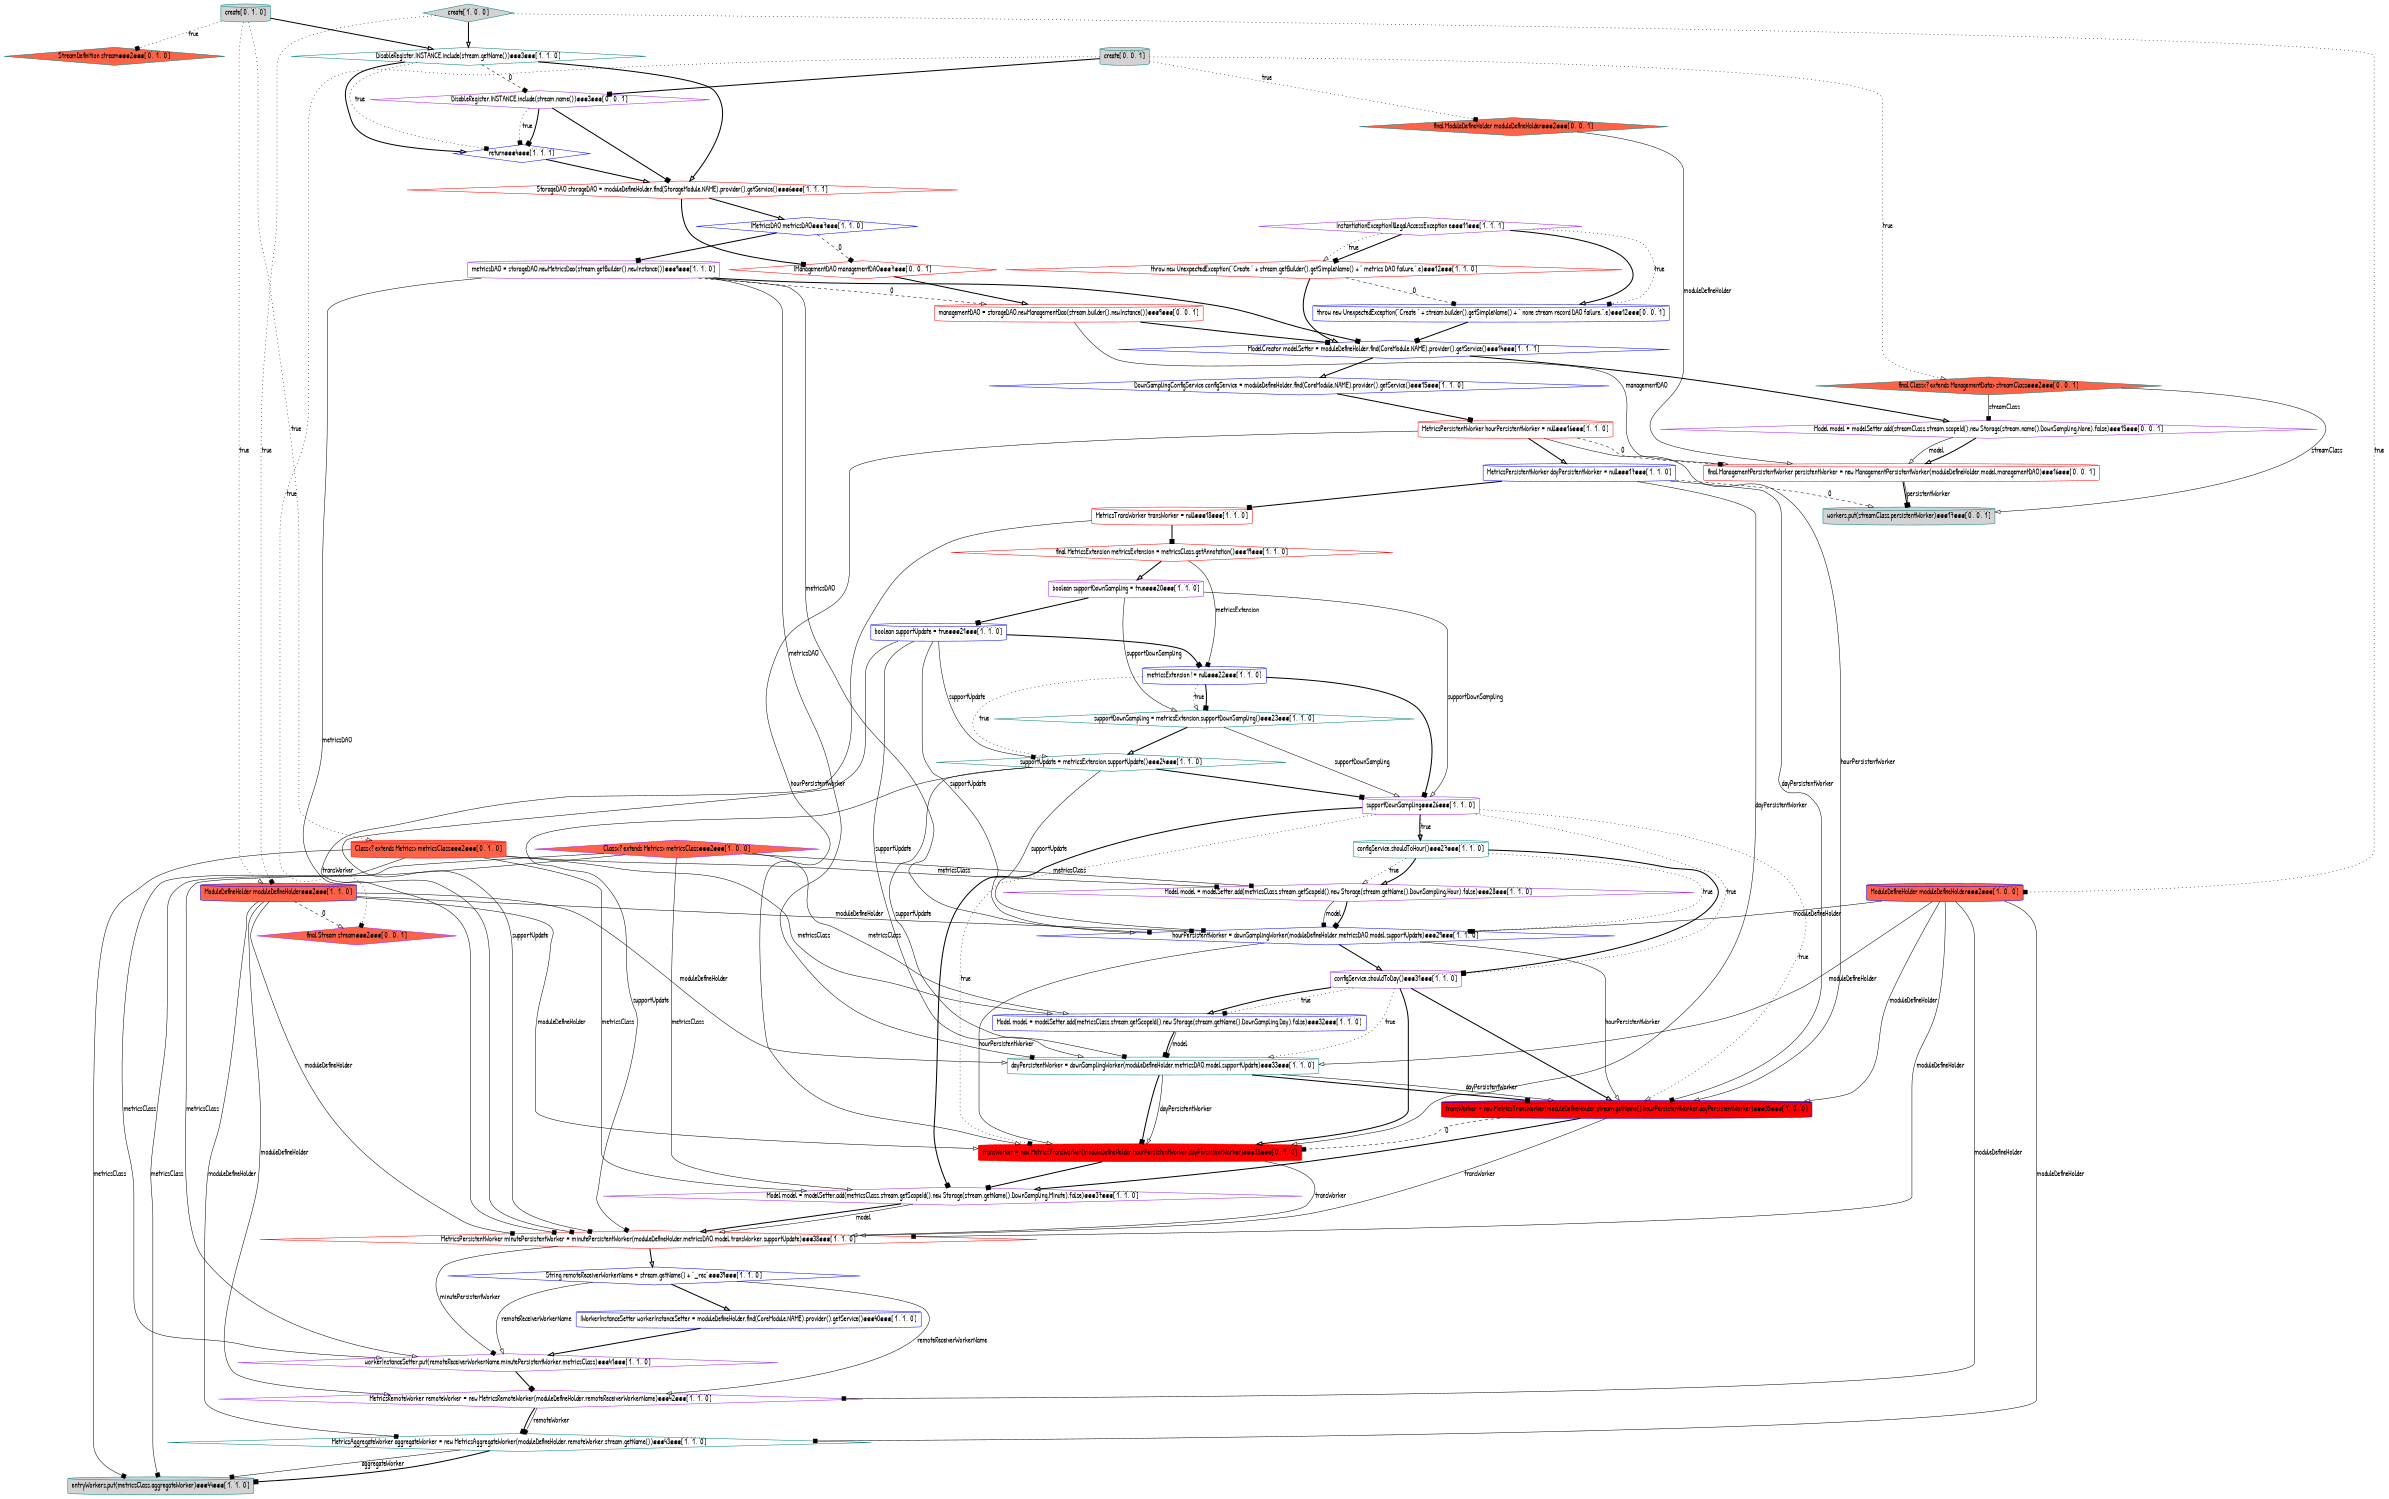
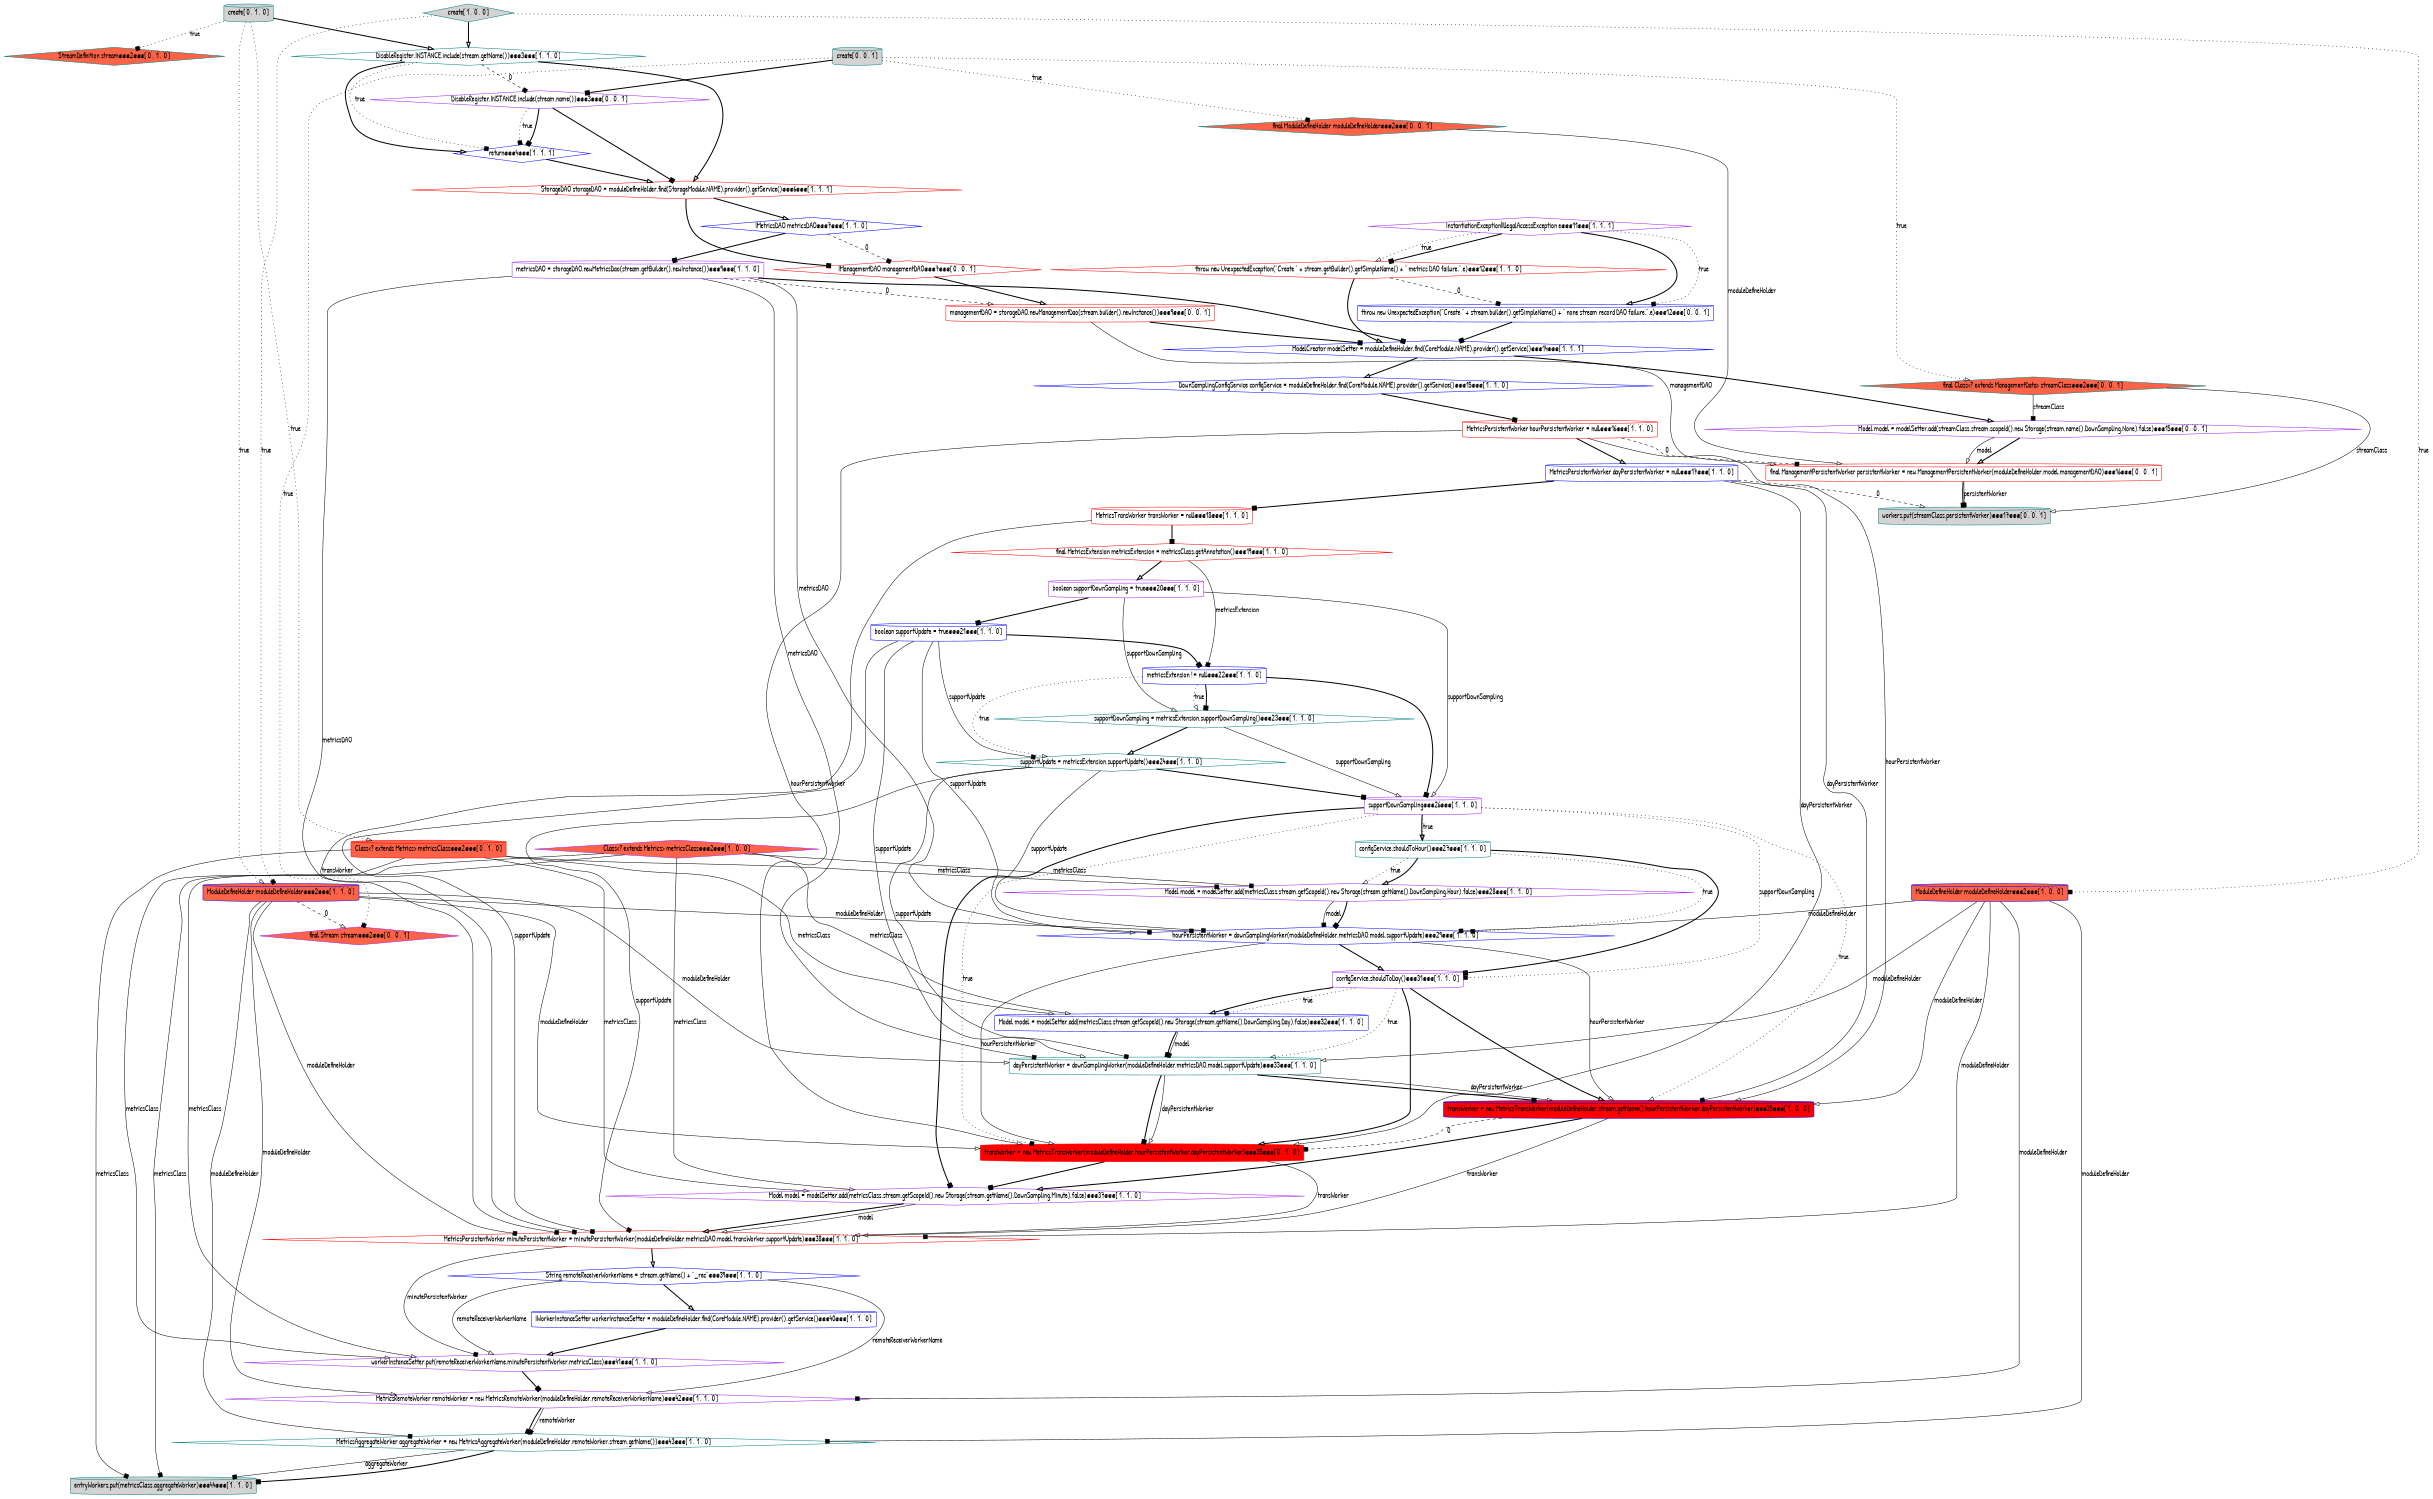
(1731, 893) -> (1787, 893)
